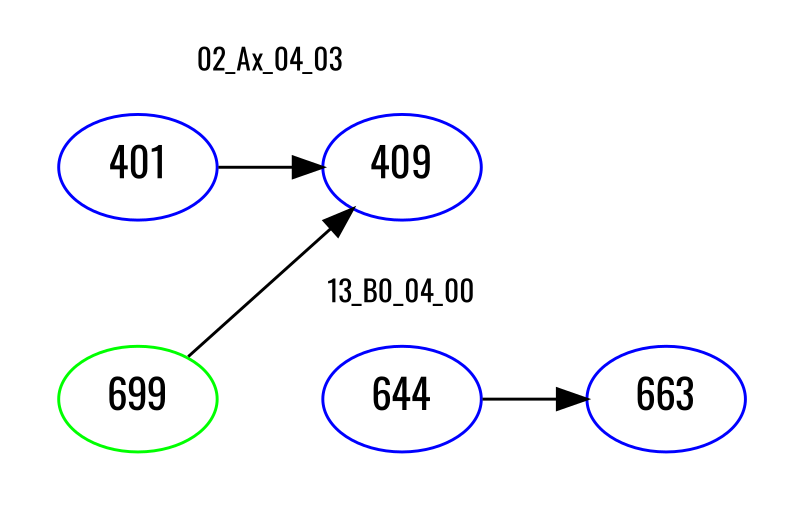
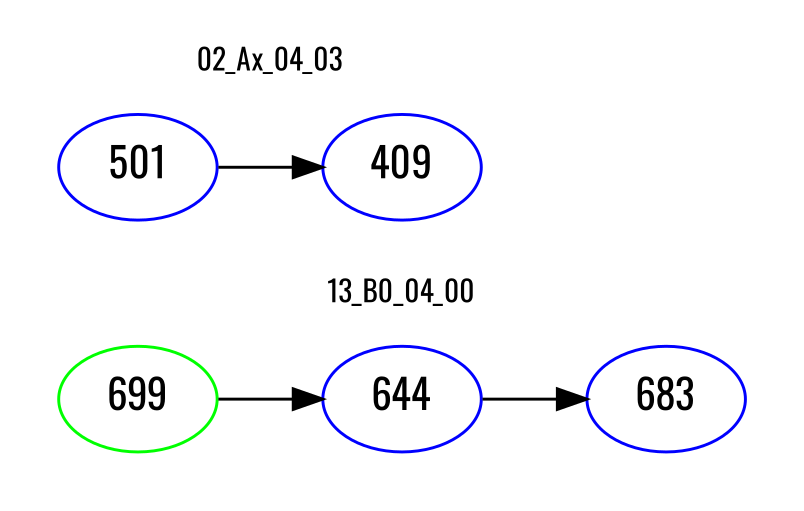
(138, 167) -> (138, 167)
(259, 293) -> (256, 399)
(666, 399) -> (666, 399)
